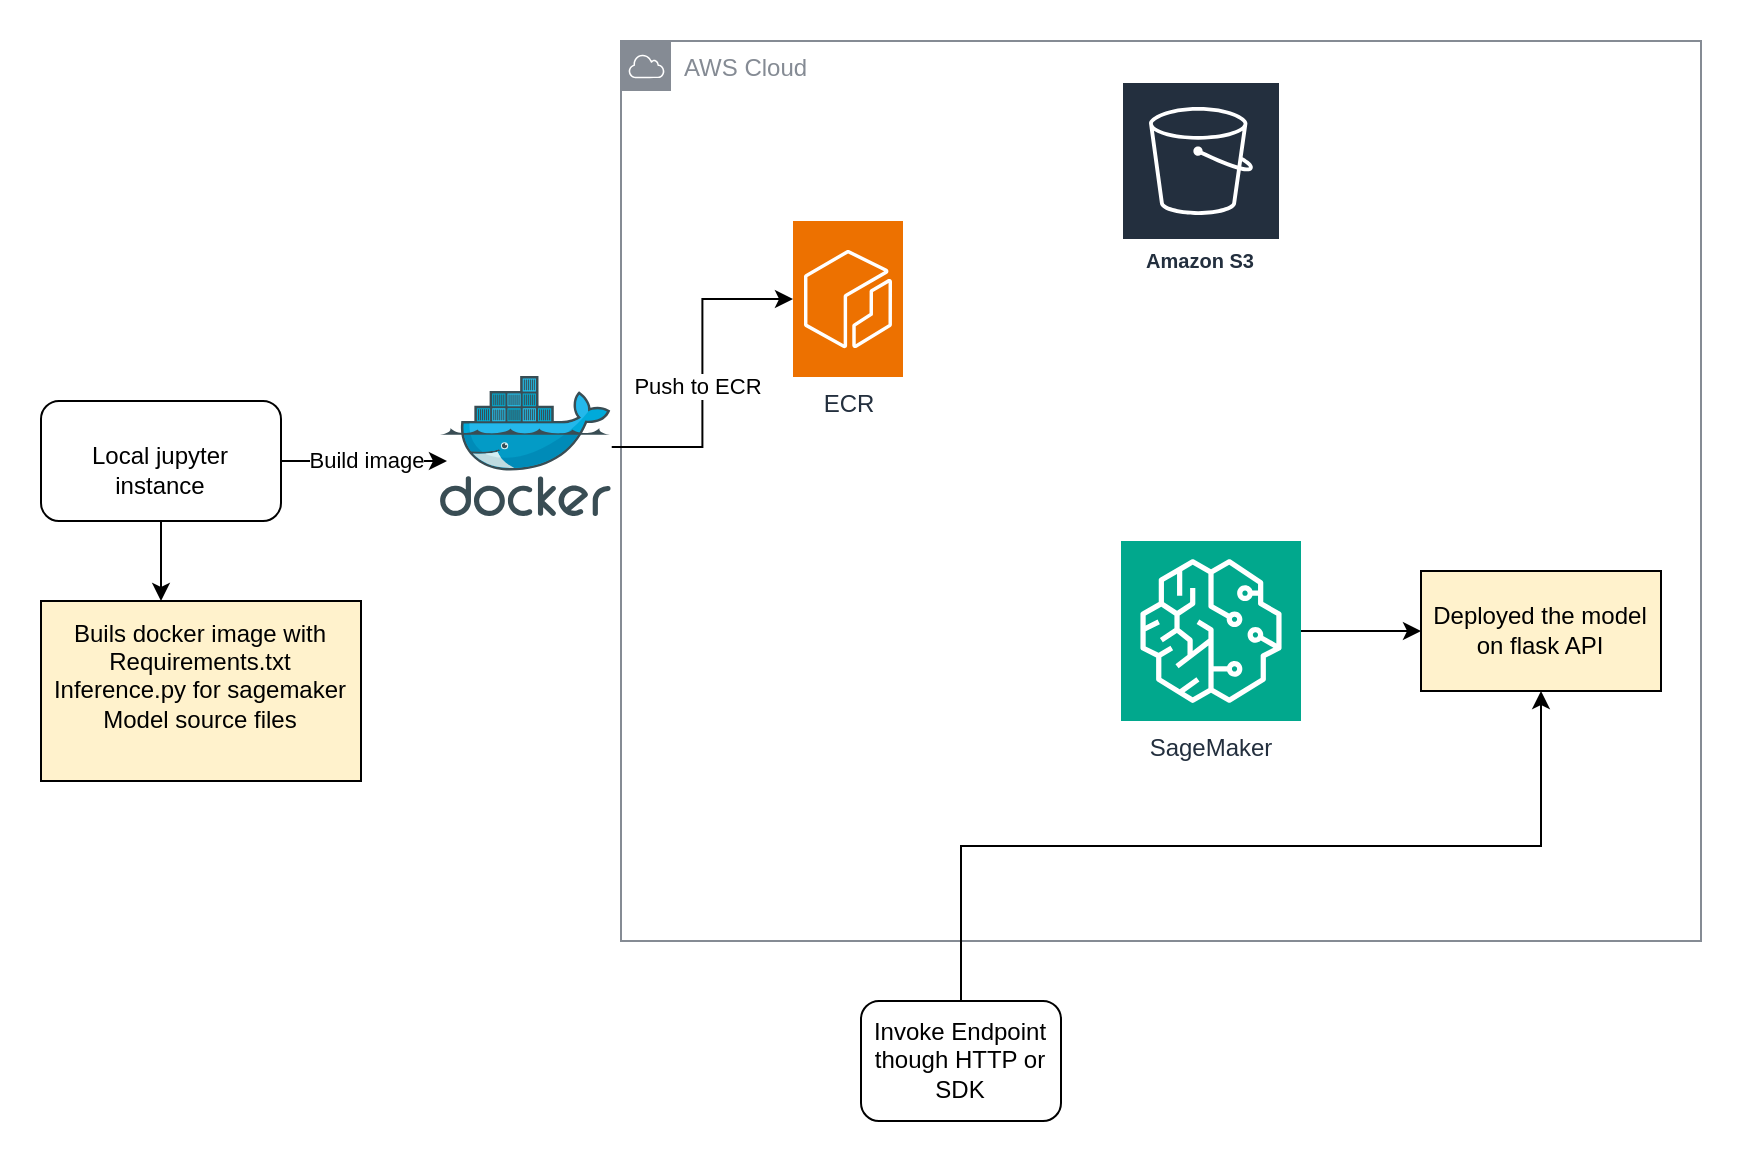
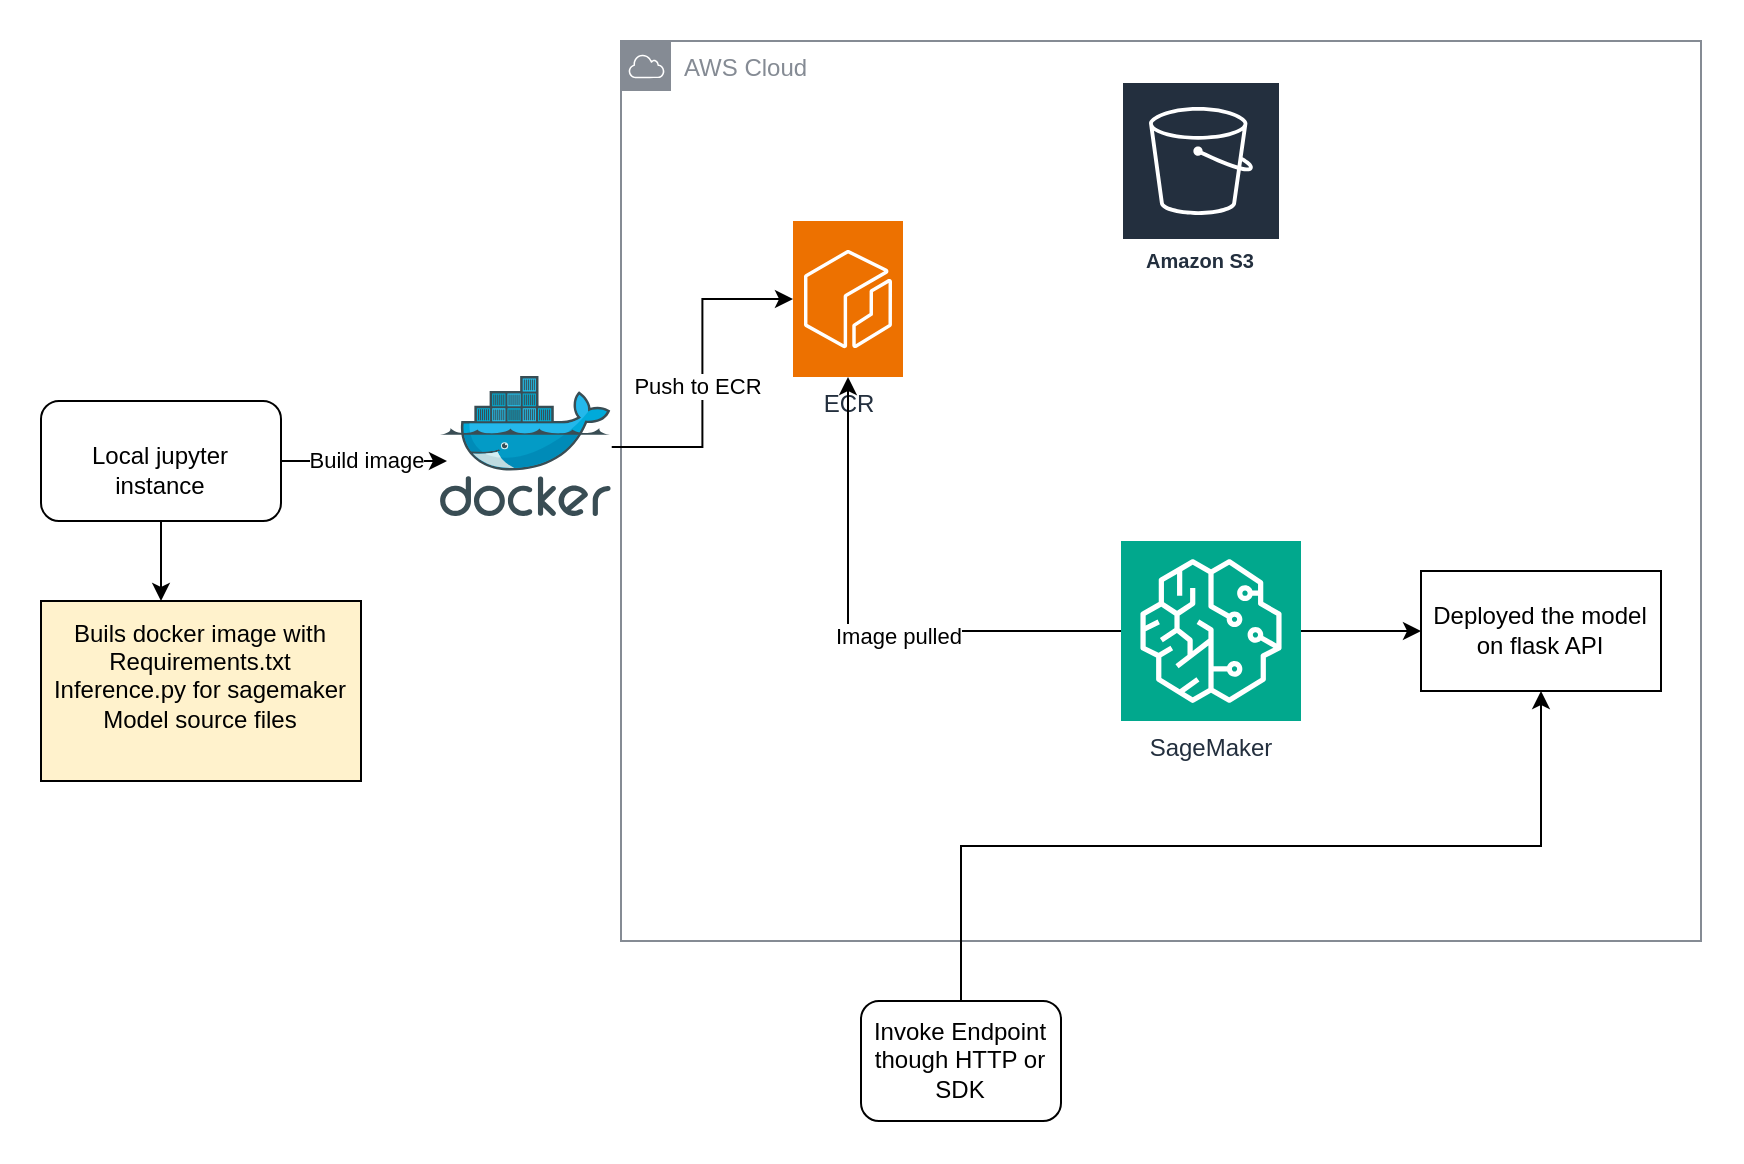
none -> (864, 631)
(1541, 631) -> (1541, 631)
